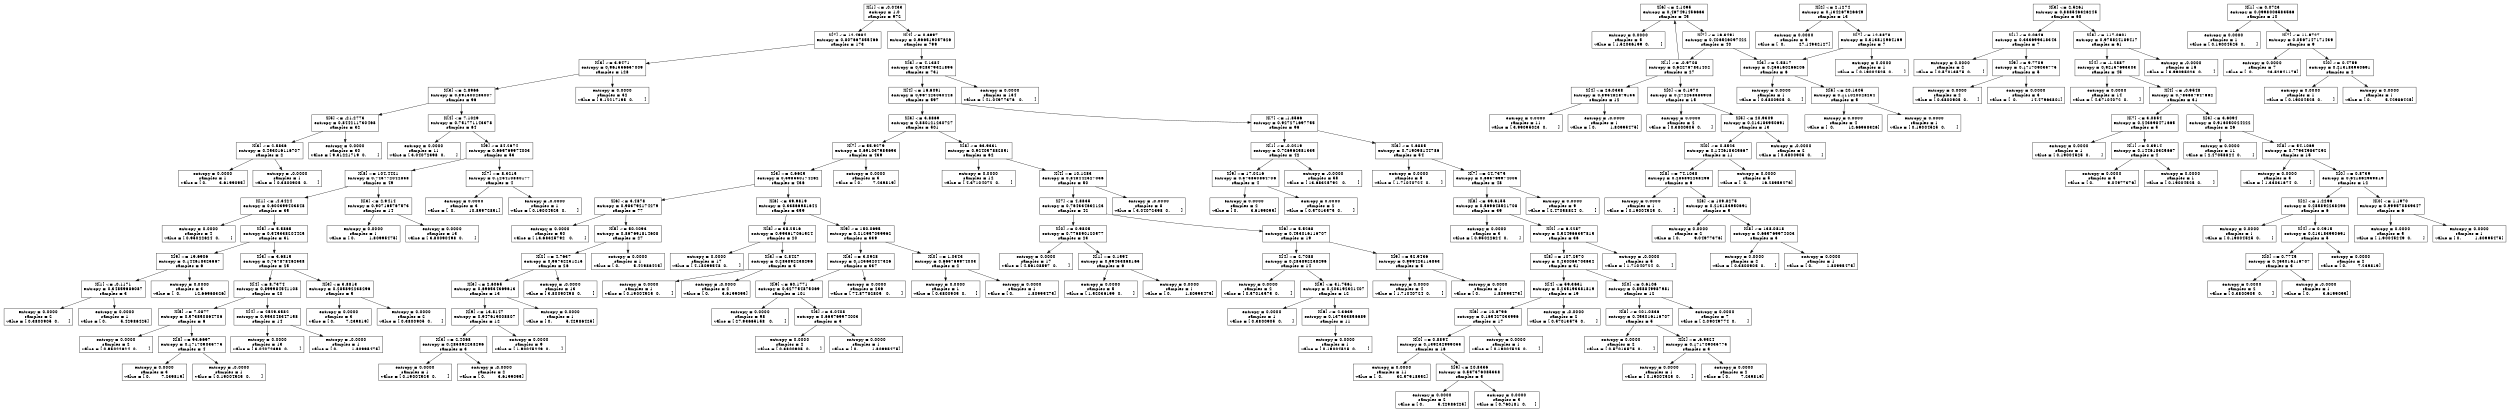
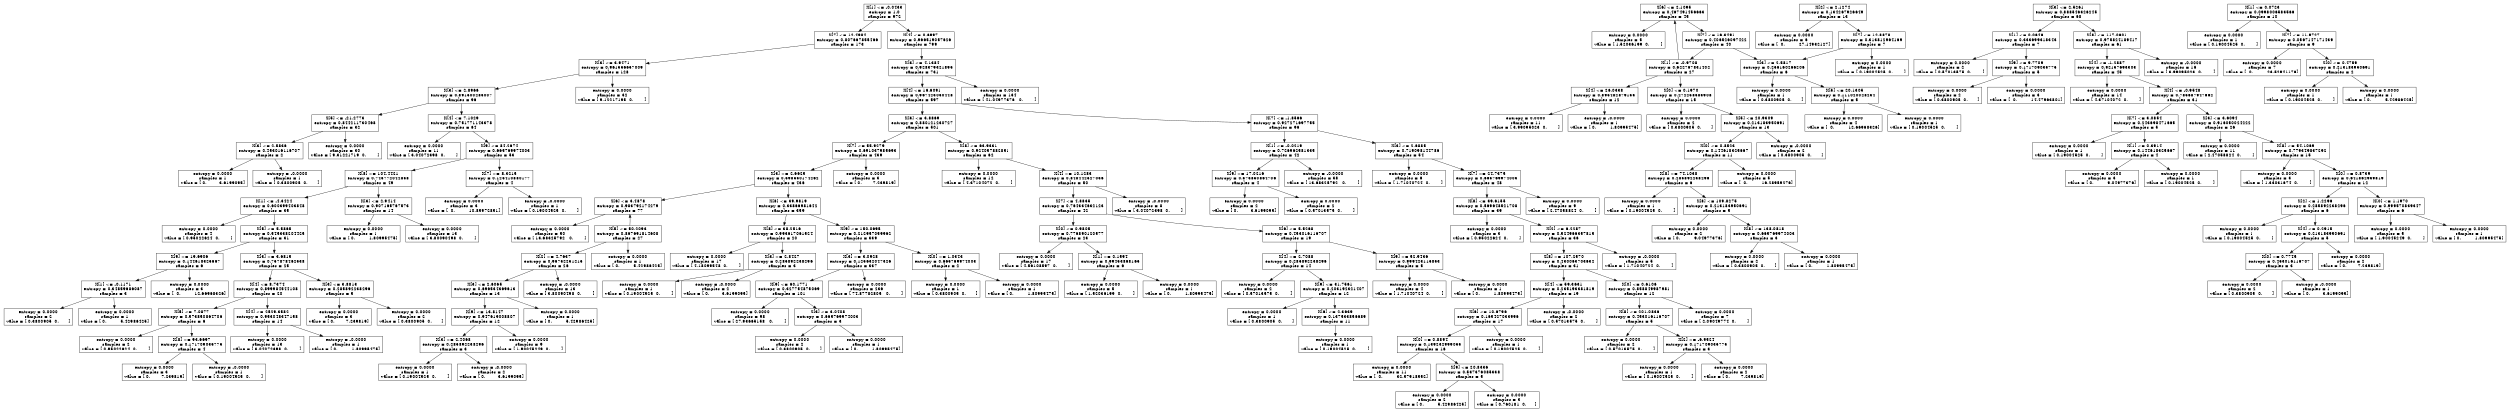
(626, 218) -> (630, 222)
(267, 289) -> (267, 289)
